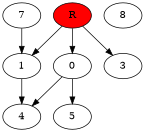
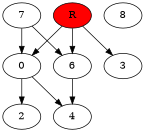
none -> (22, 37)
(22, 66) -> (72, 66)
(72, 117) -> (22, 117)
